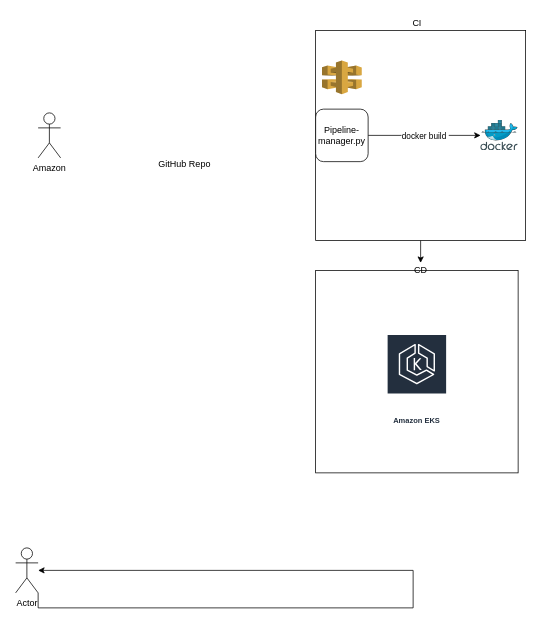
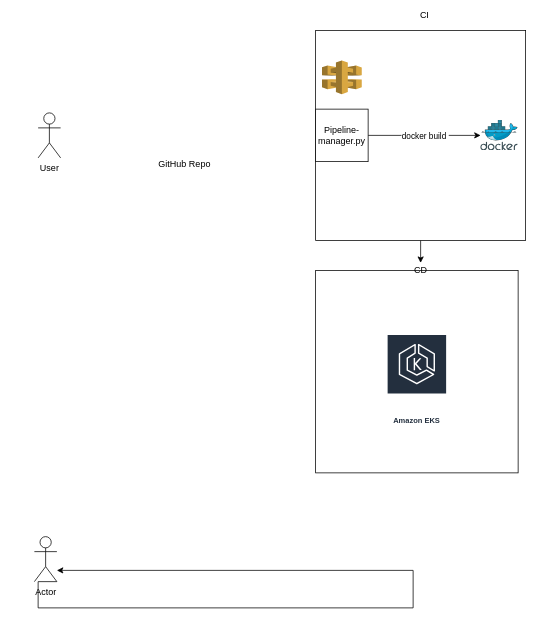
(417, 23) -> (424, 15)
(342, 135) -> (342, 135)
(50, 169) -> (50, 169)
(27, 570) -> (45, 559)
